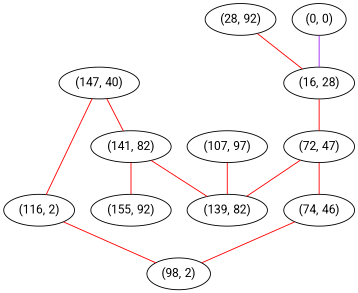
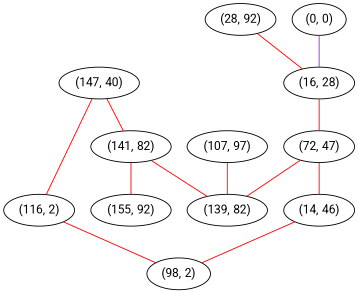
(319, 210) -> (319, 210)
